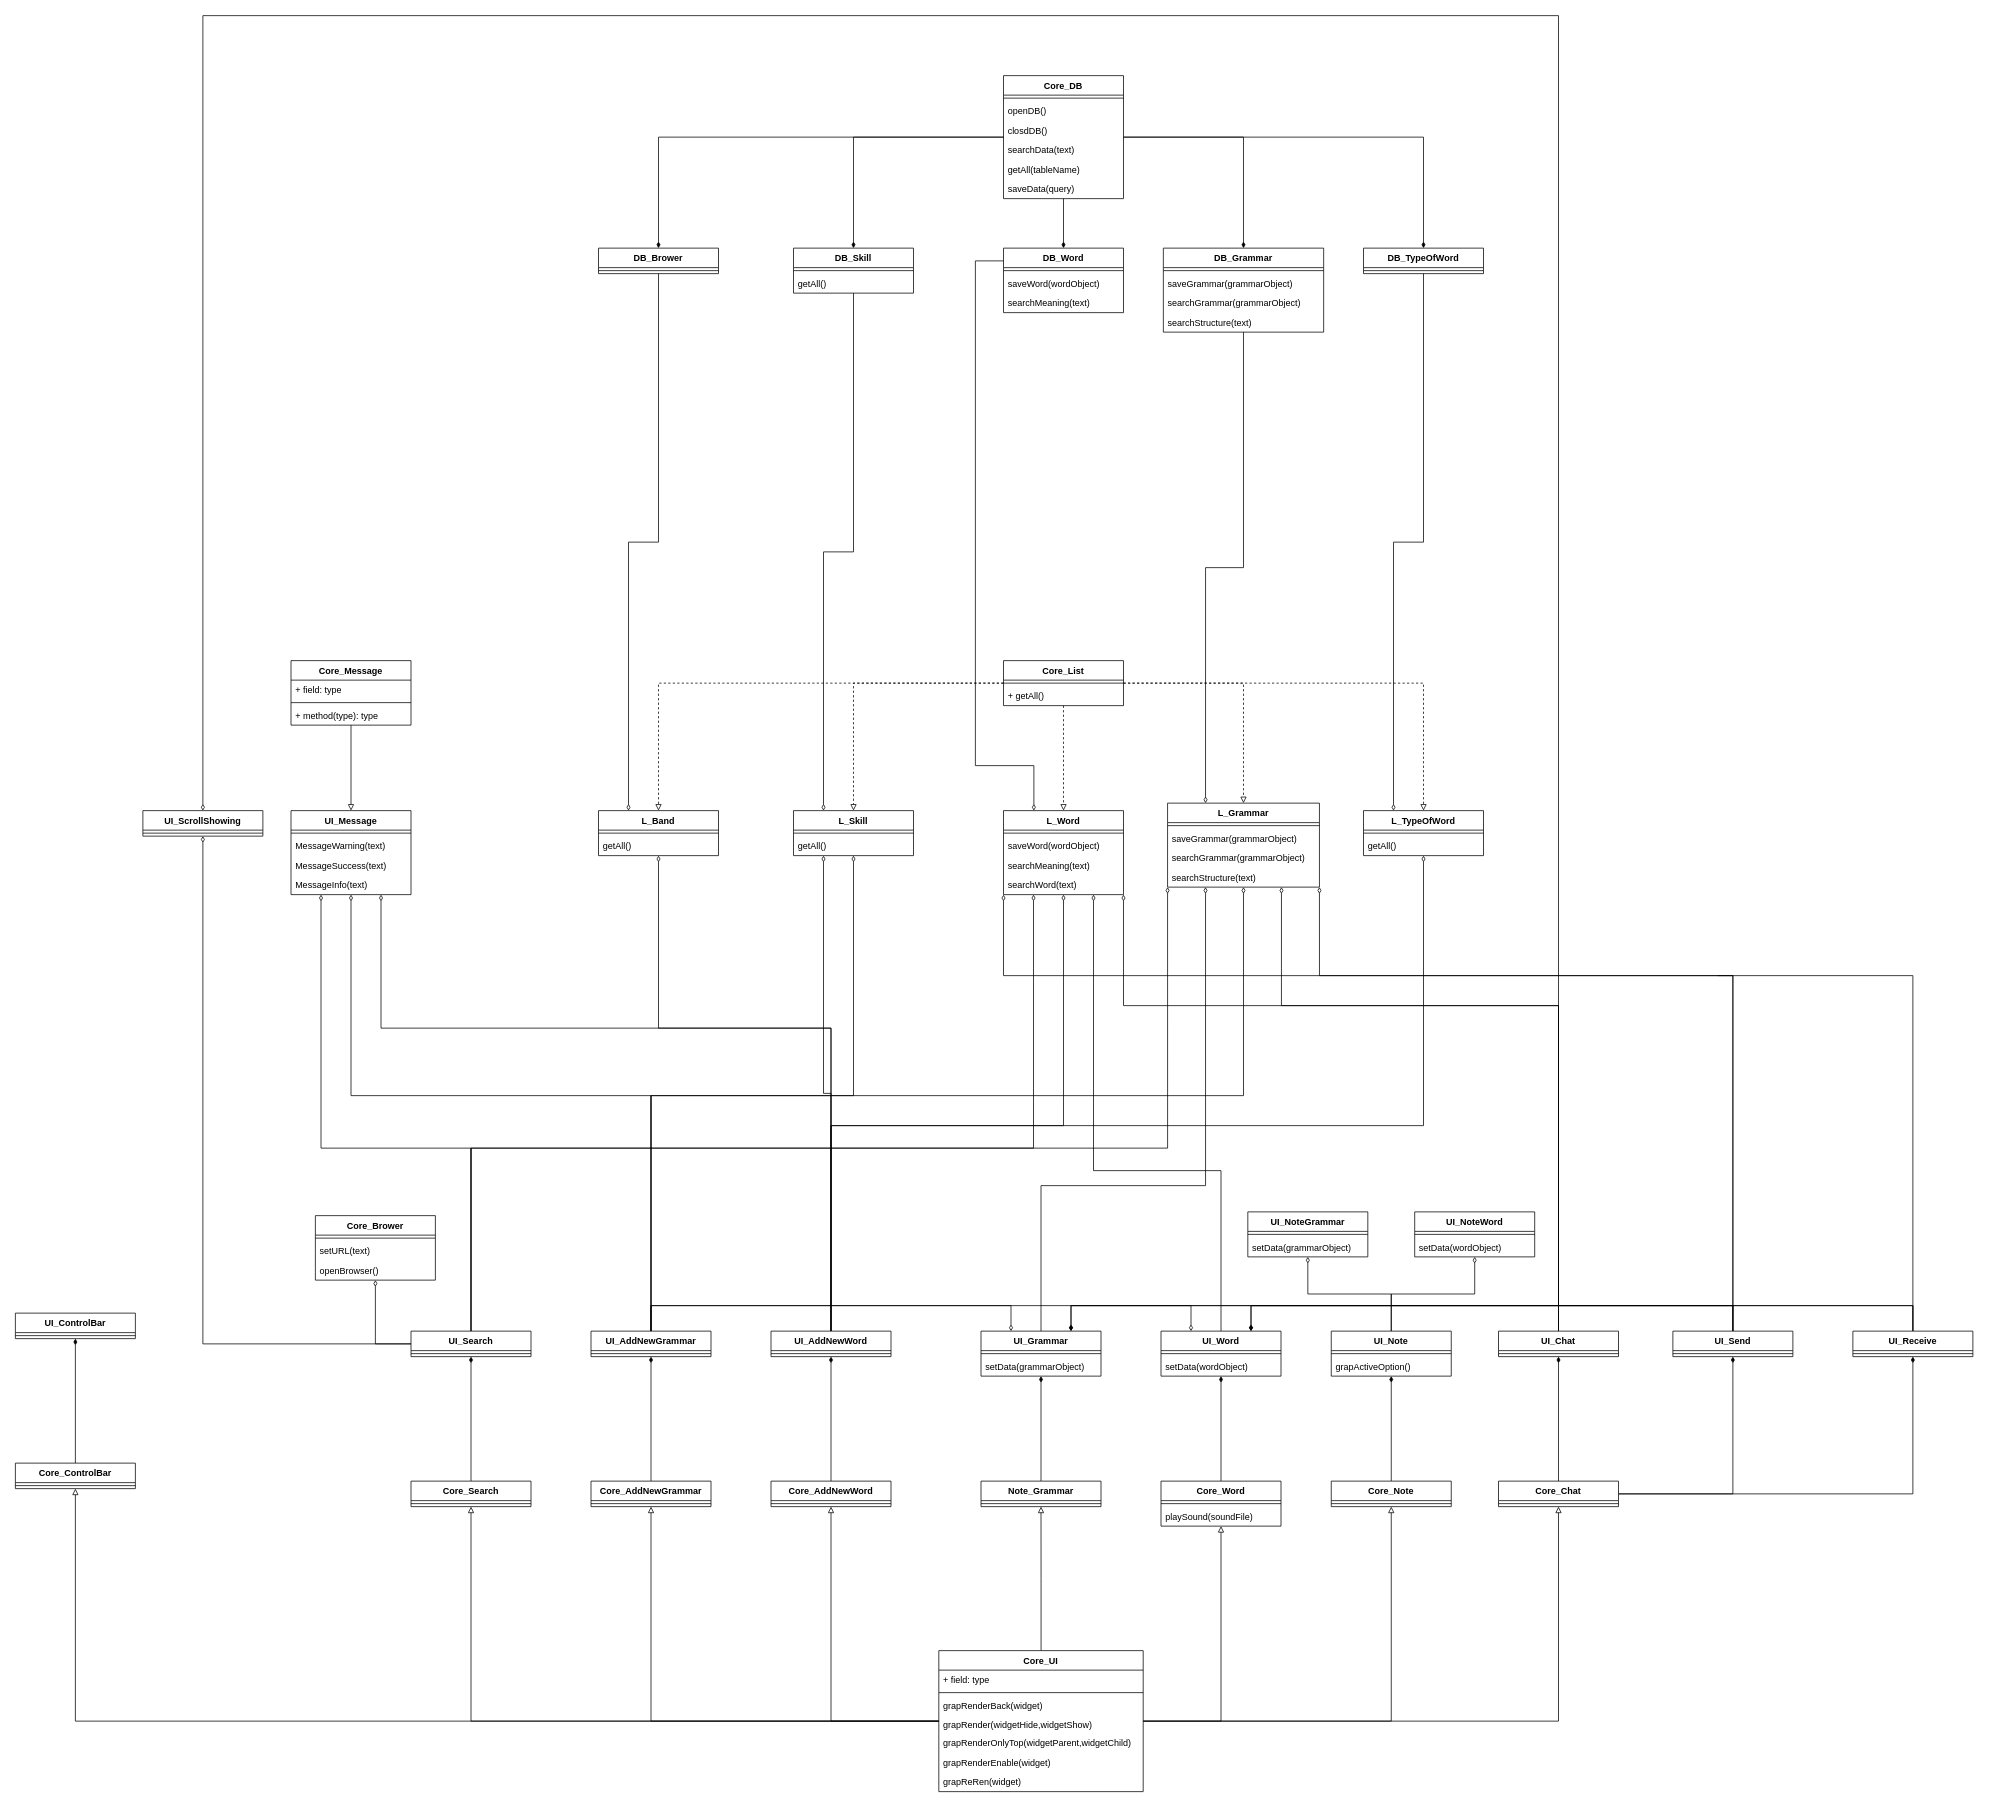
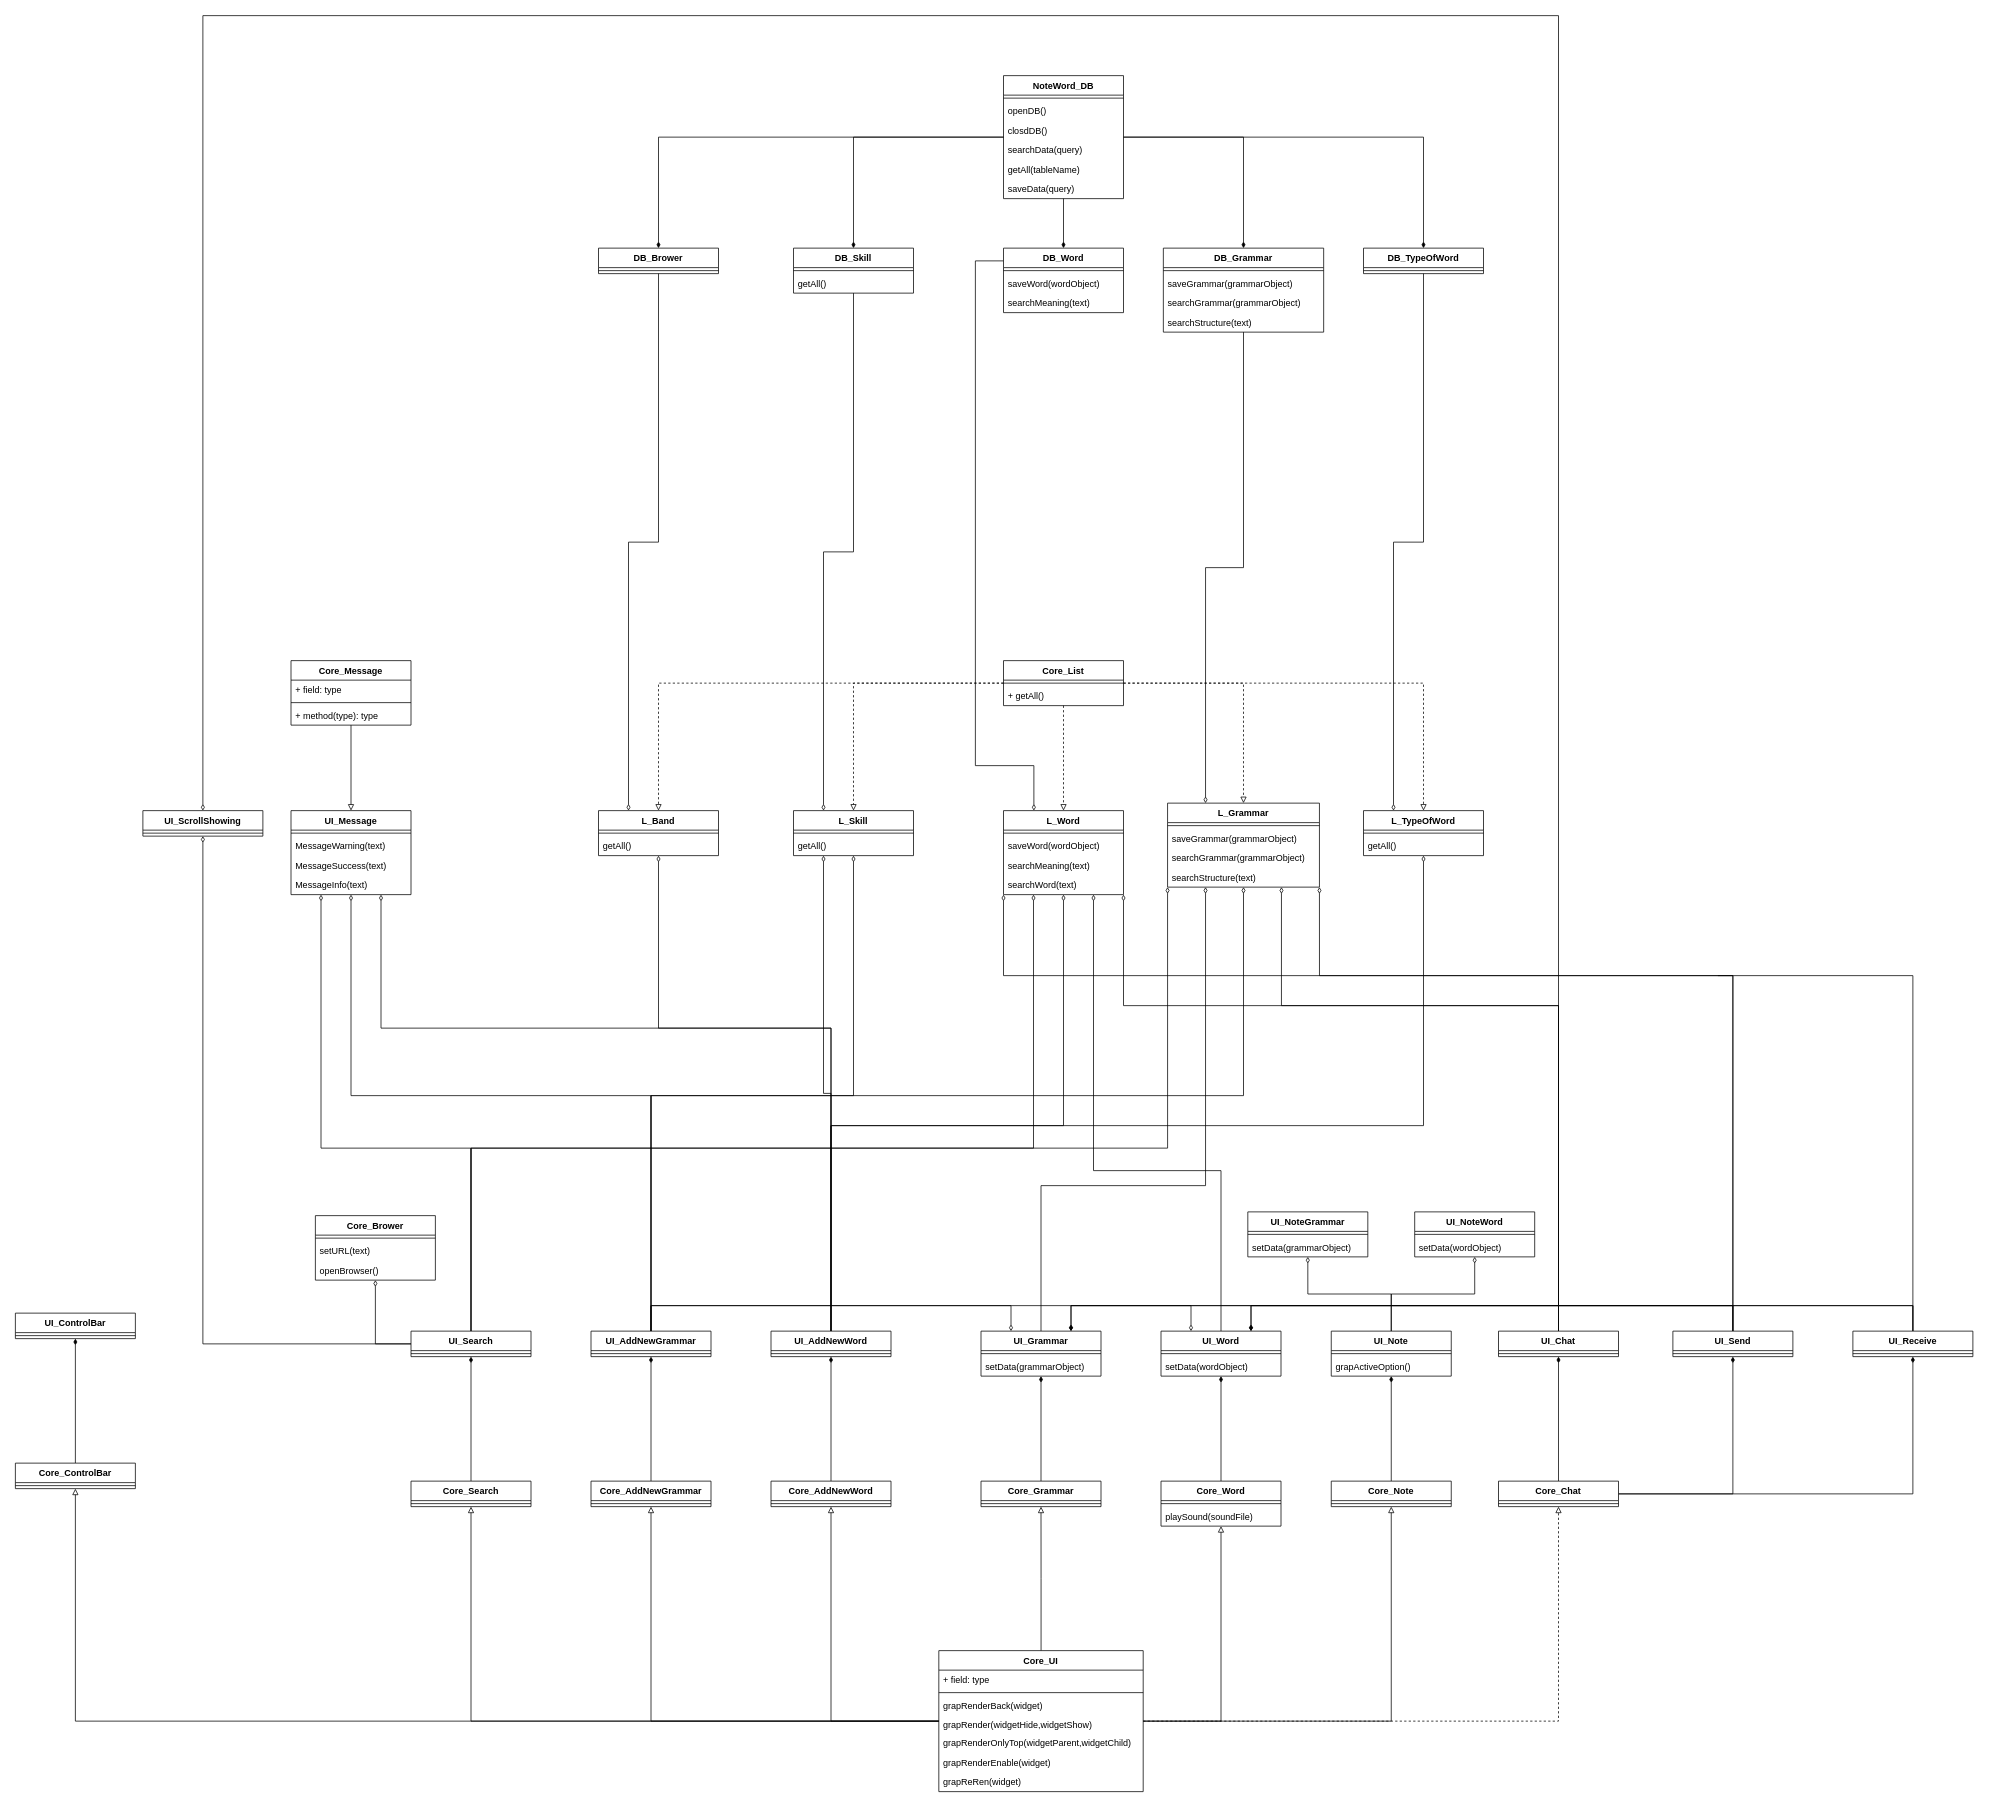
(1063, 86) -> (1063, 86)
(1048, 150) -> (1050, 150)
(1041, 1491) -> (1041, 1491)
(1559, 1701) -> (1559, 1701)
